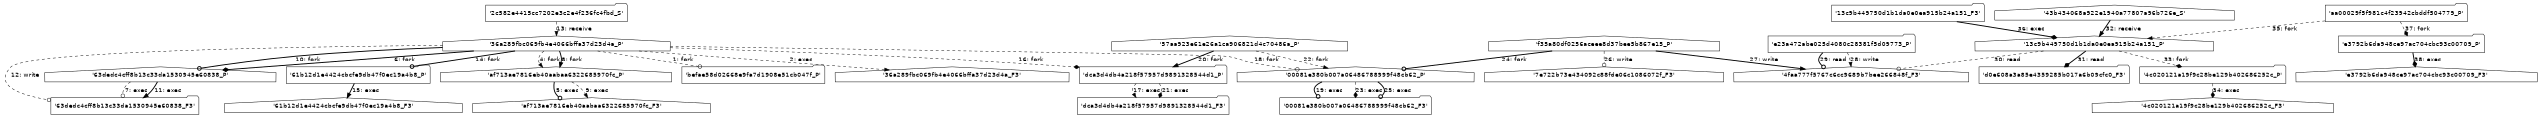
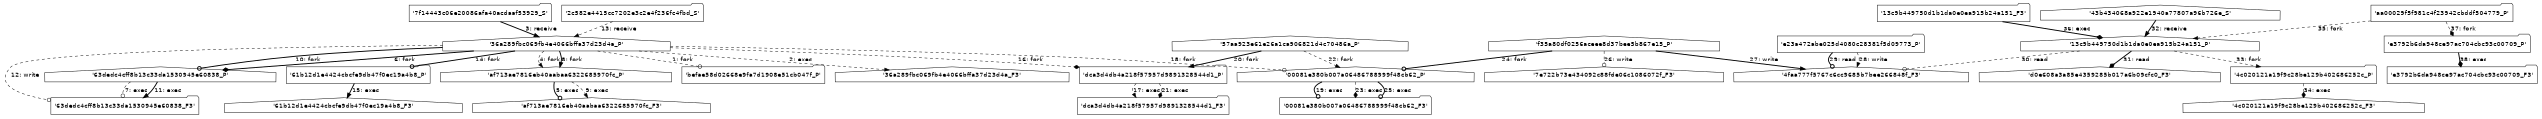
none -> (480, 13)
(2148, 58) -> (2215, 59)
(1851, 75) -> (1851, 75)
(2054, 75) -> (2100, 75)
(2417, 75) -> (2462, 75)
